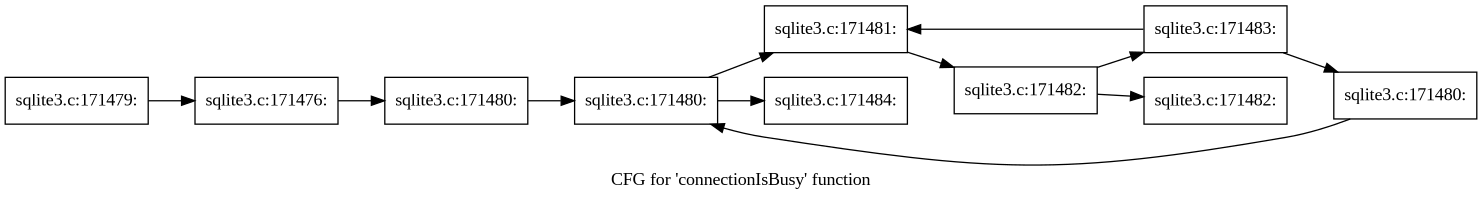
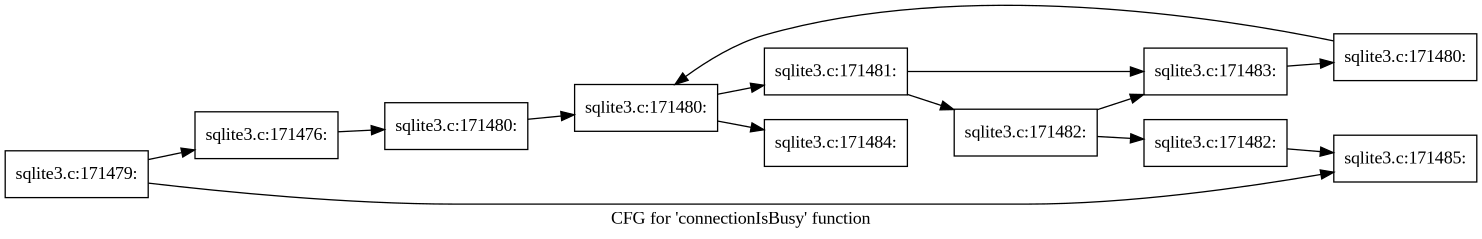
(1032, 29) -> (1019, 71)
none -> (1405, 159)
